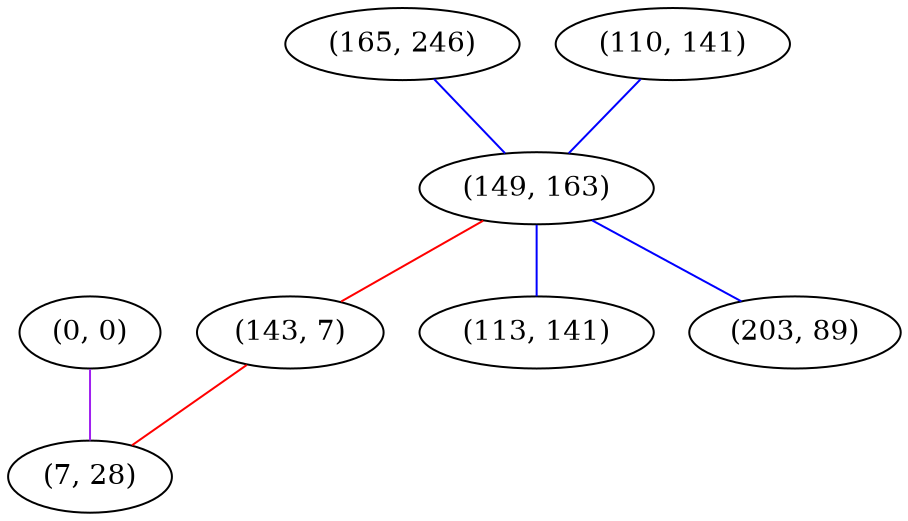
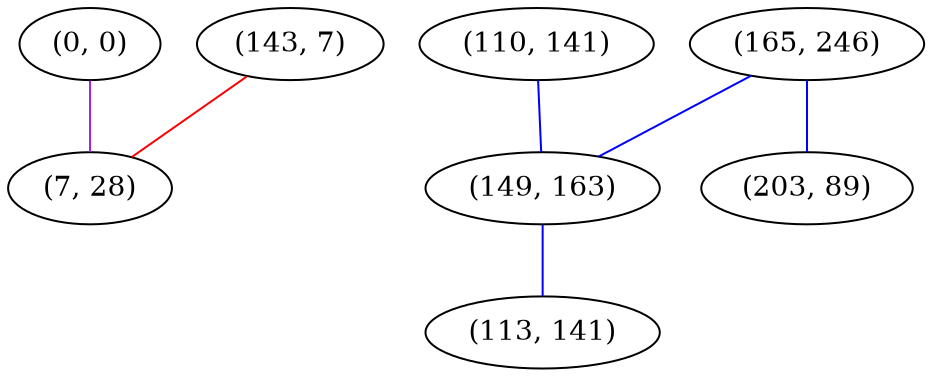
(412, 261) -> none
(667, 261) -> (807, 116)
